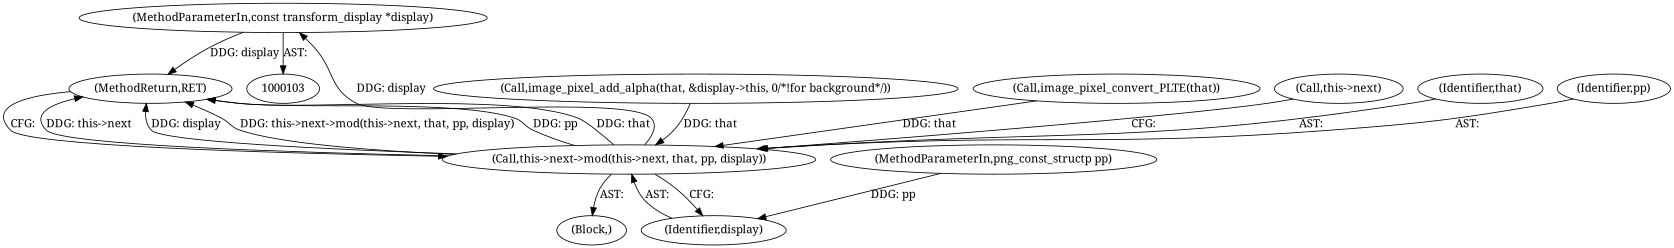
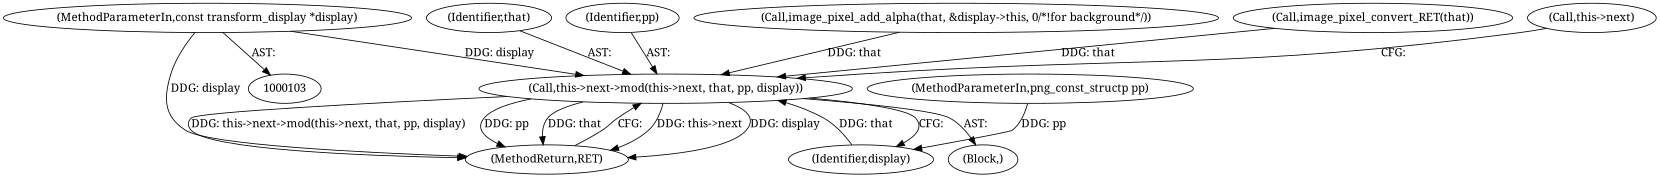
(1117, 89) -> (1373, 18)
(560, 107) -> (433, 53)
(659, 195) -> (866, 124)
